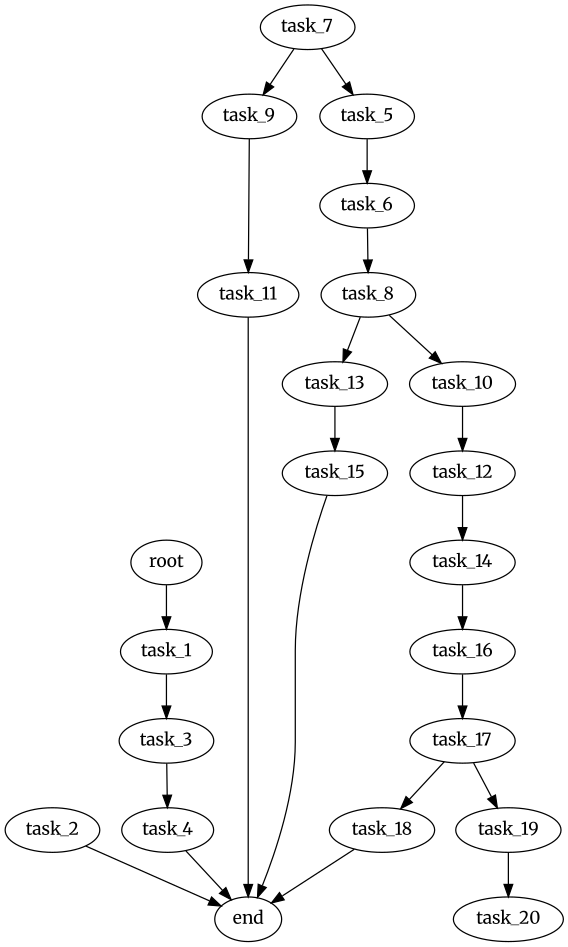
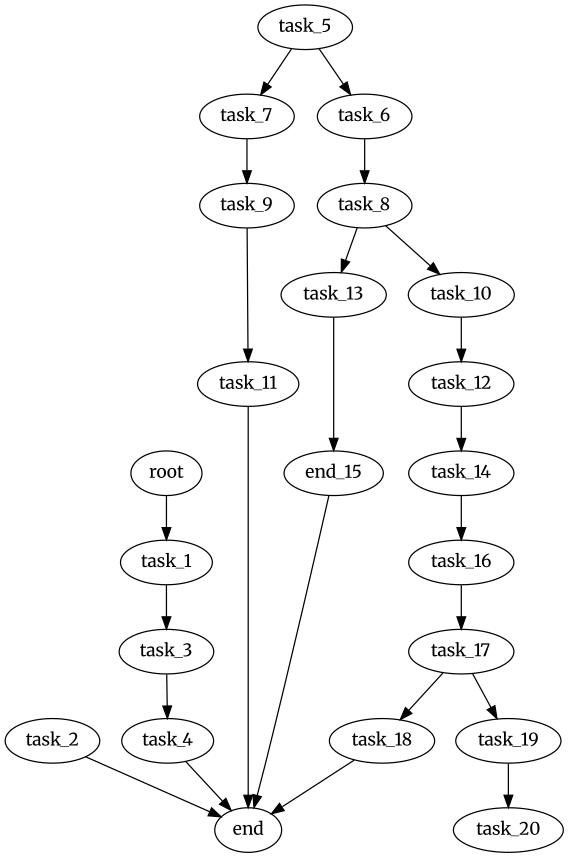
(334, 66) -> (279, 67)
(335, 473) -> (334, 473)
